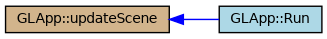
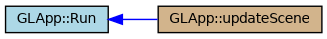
(201, 19) -> (140, 19)
